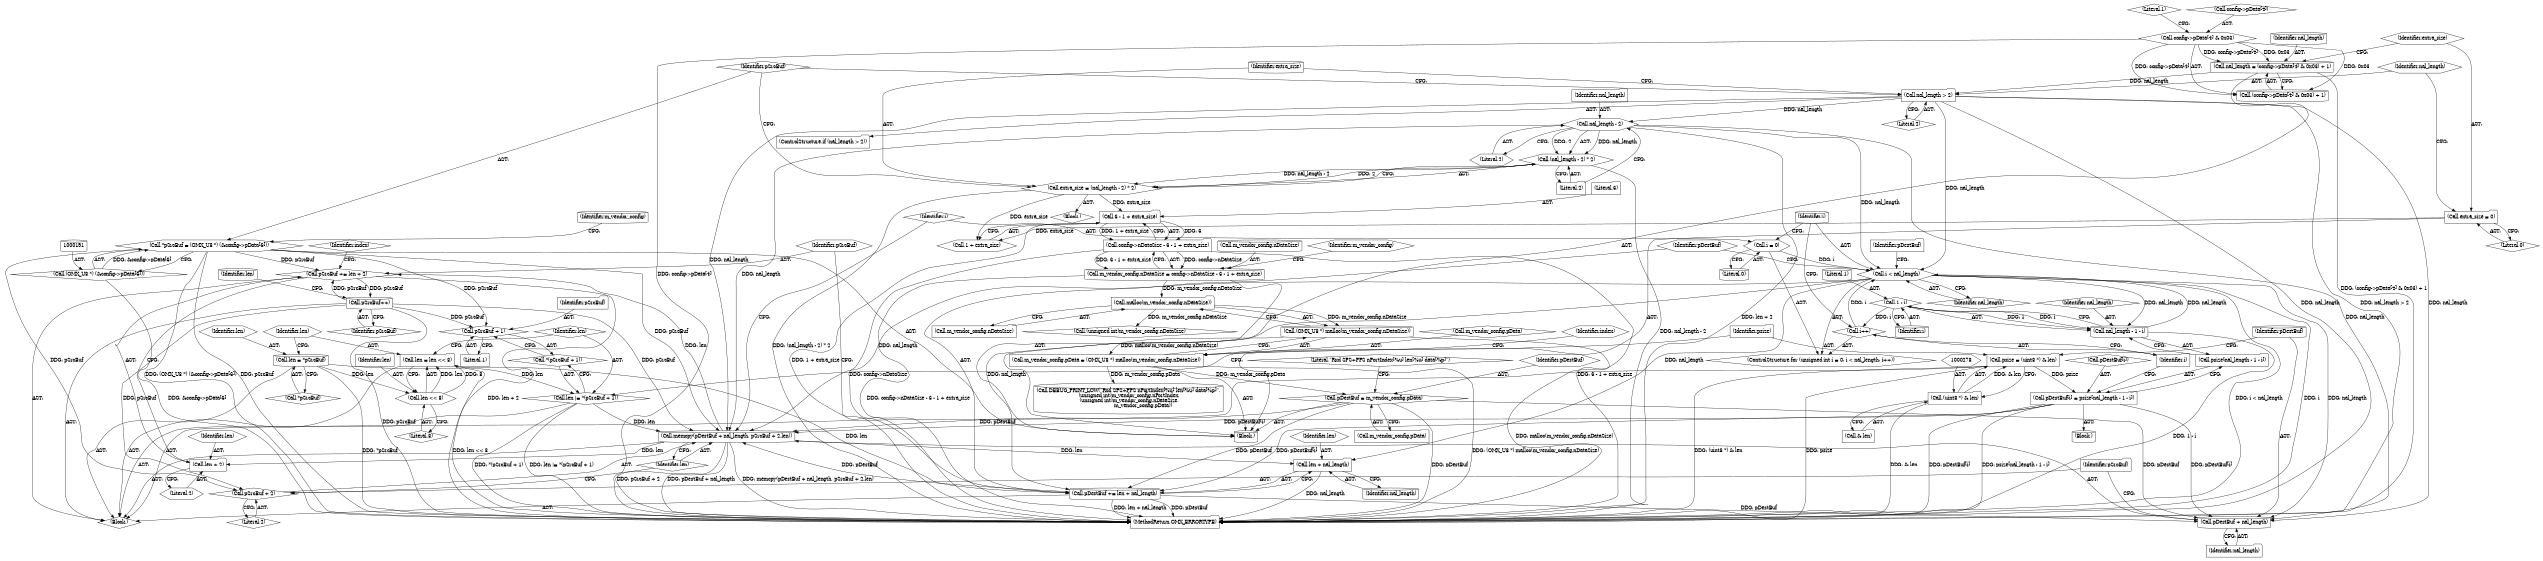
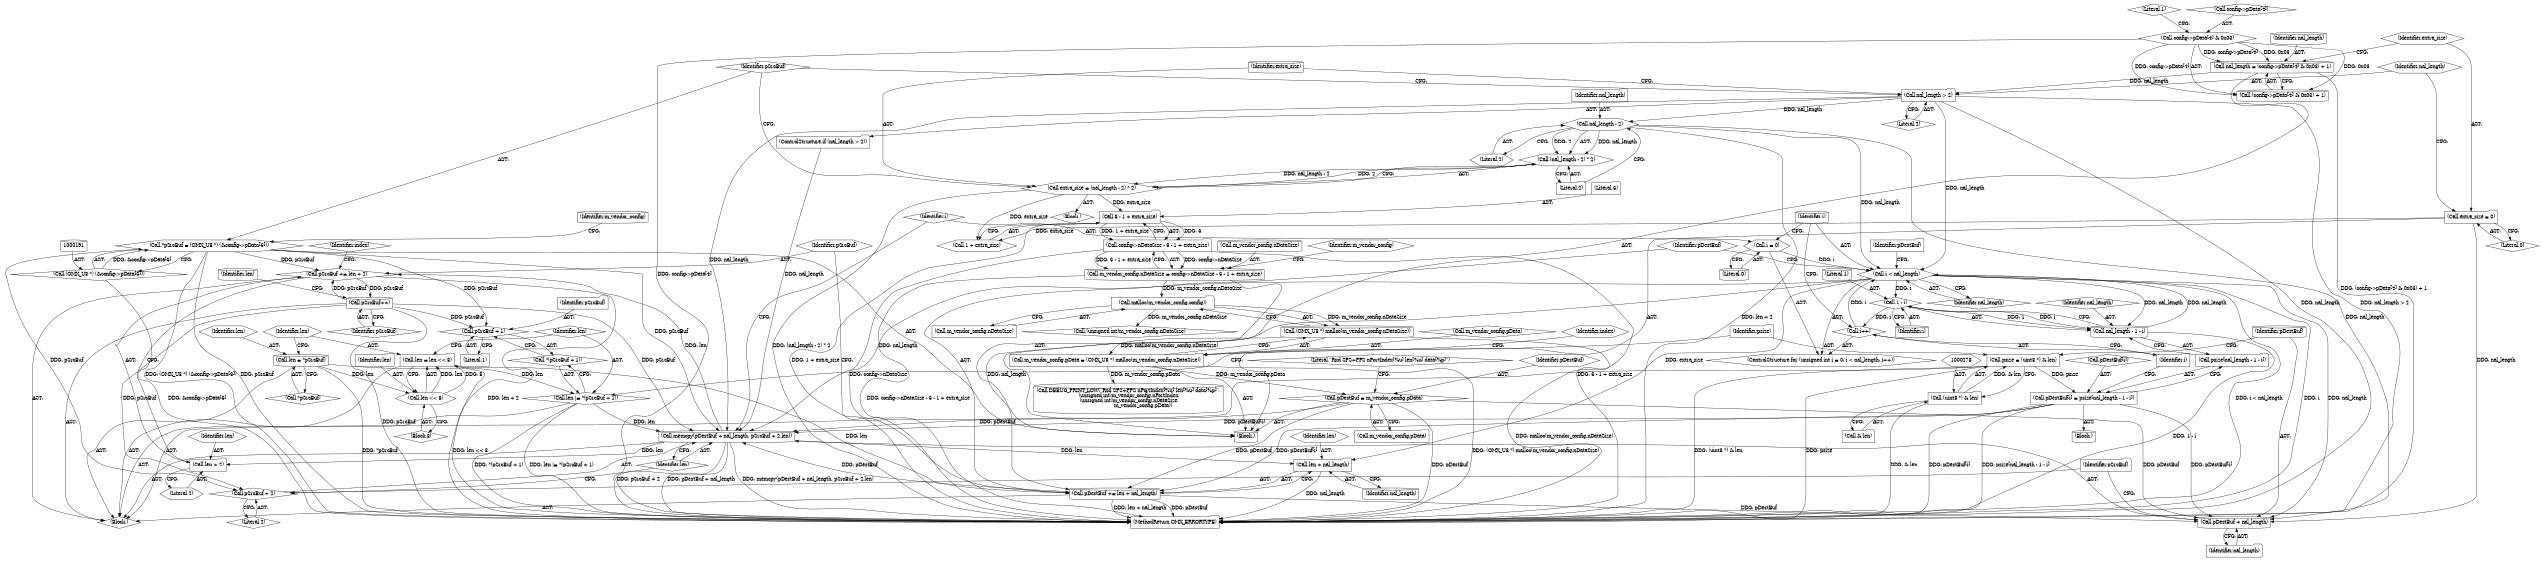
(1026, 139) -> (780, 289)
(2400, 185) -> (2477, 462)
none -> (1896, 287)
(1163, 303) -> (1163, 303)
(1684, 360) -> (1684, 360)
(421, 437) -> (421, 437)
(1645, 505) -> none
